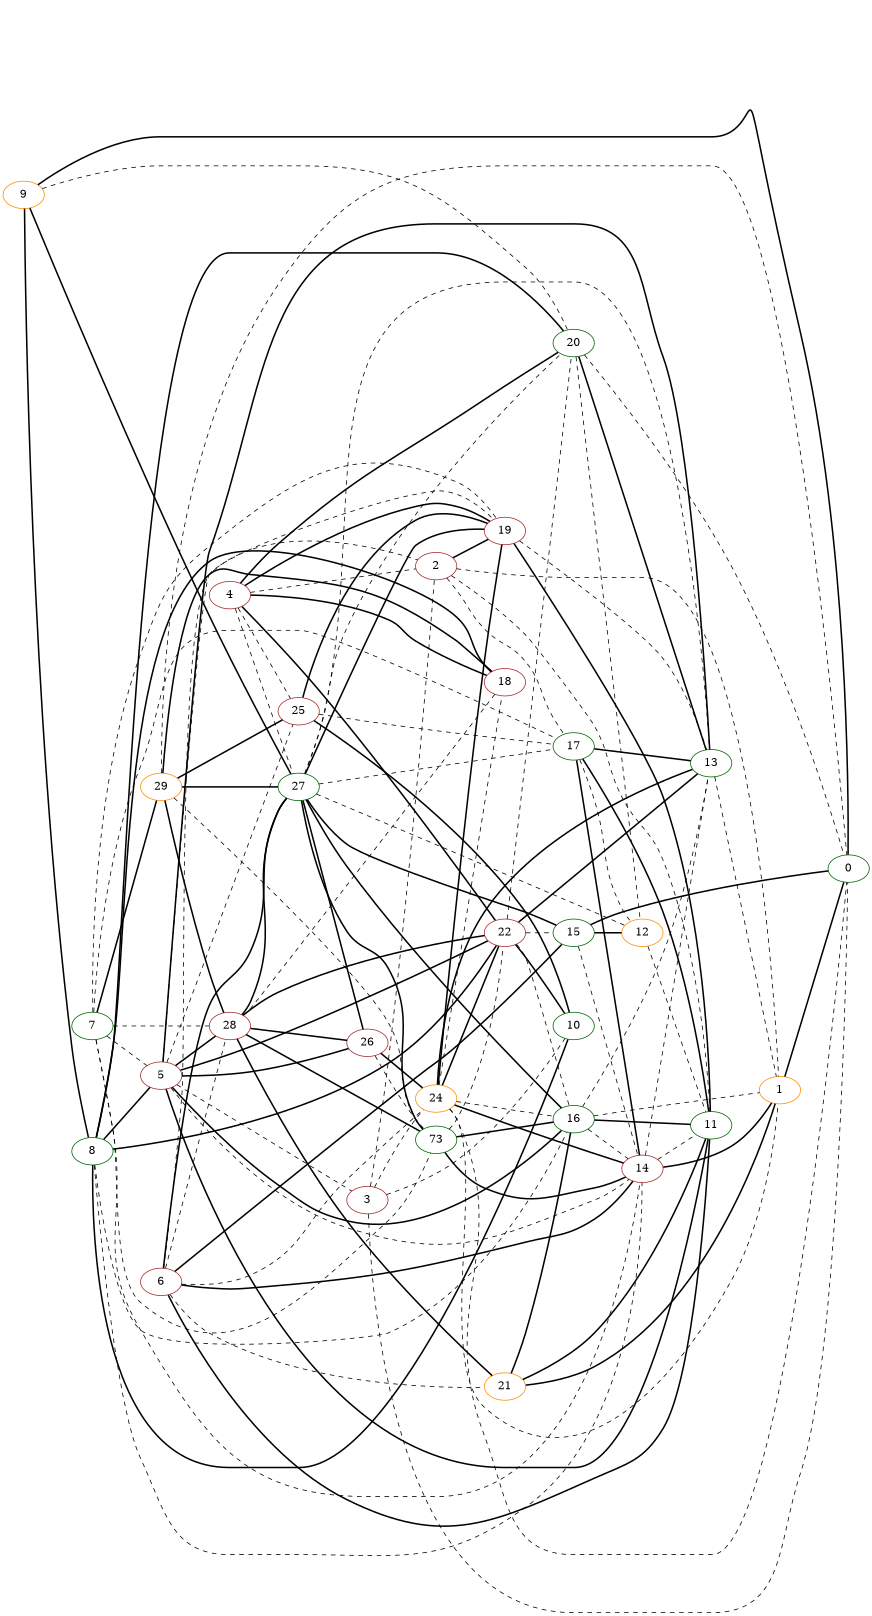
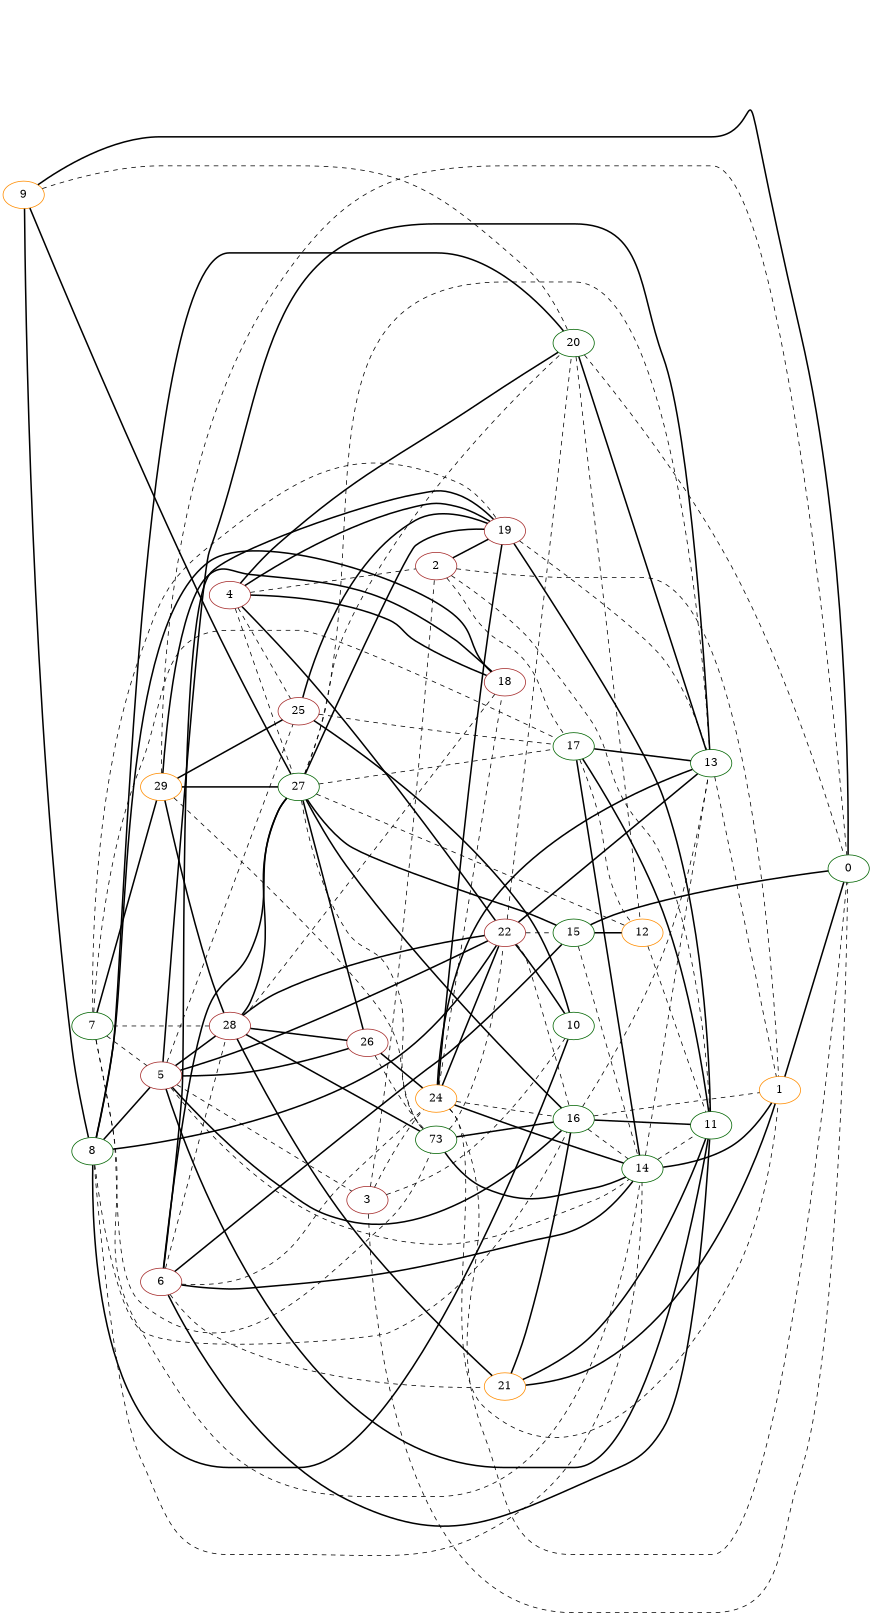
(193, 709) -> none
(184, 917) -> (184, 917)
(373, 952) -> (373, 952)
(642, 1169) -> (642, 1169)
